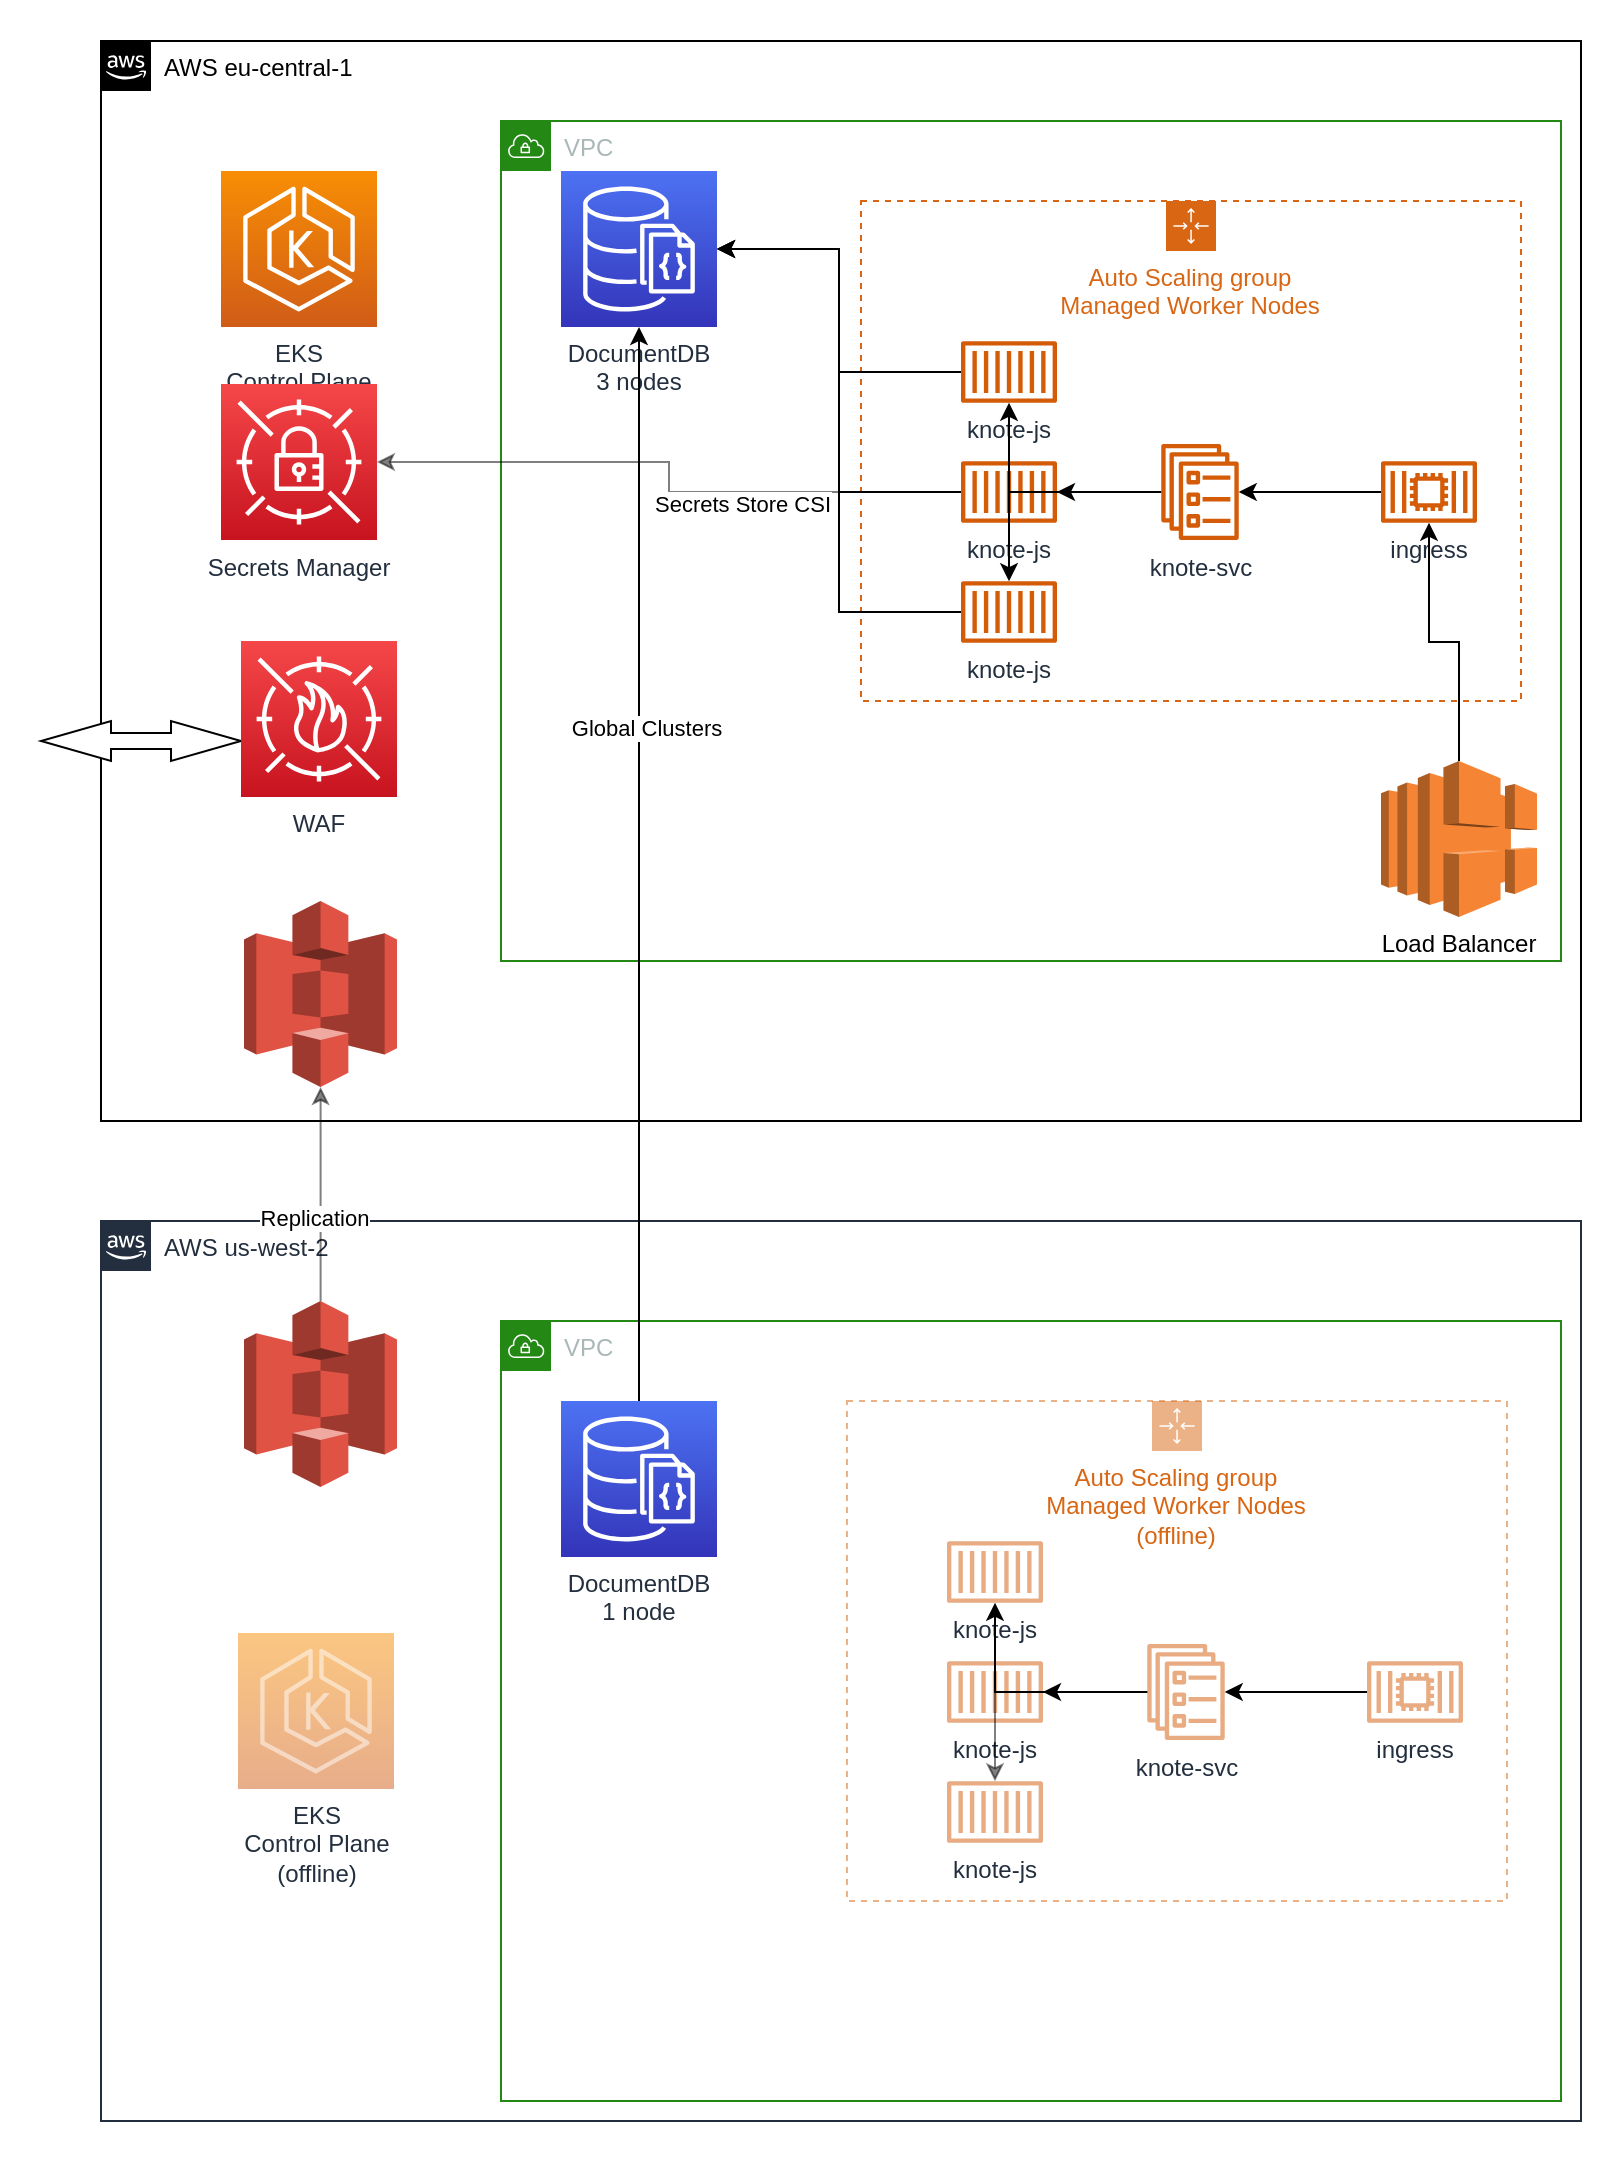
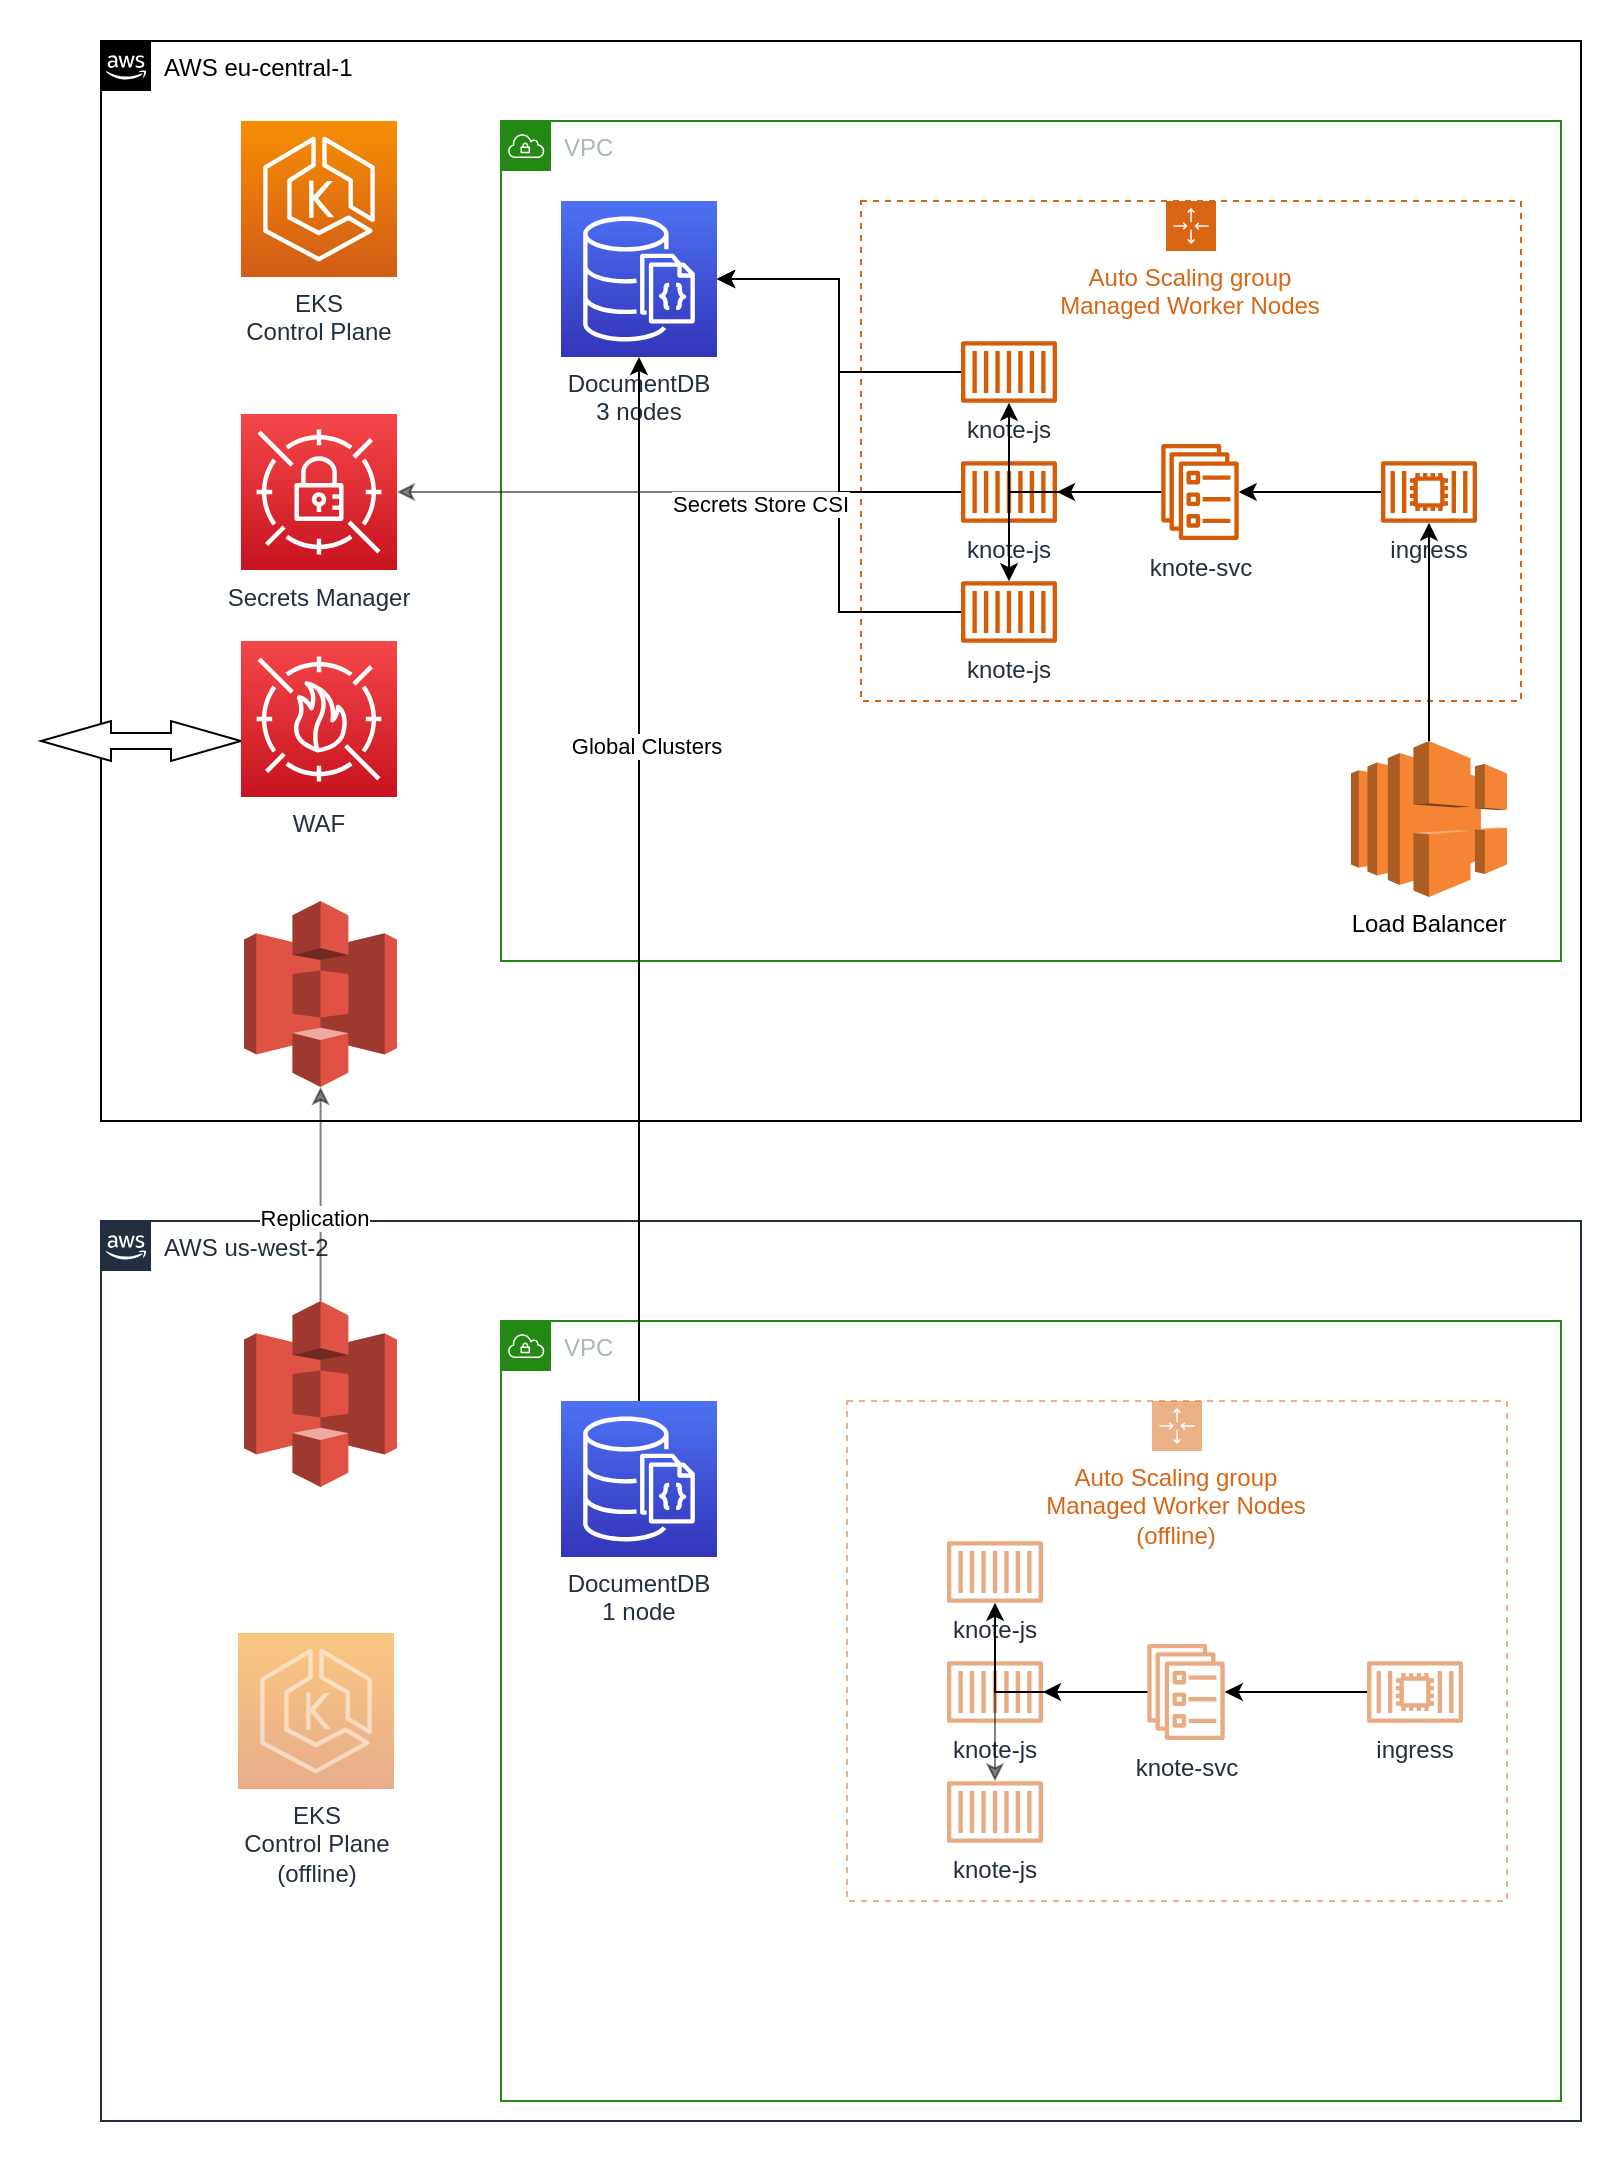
(299, 249) -> (319, 199)
(639, 249) -> (639, 279)
(299, 462) -> (319, 492)
(1459, 839) -> (1429, 819)
